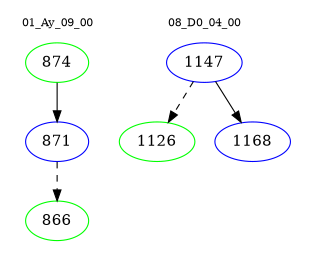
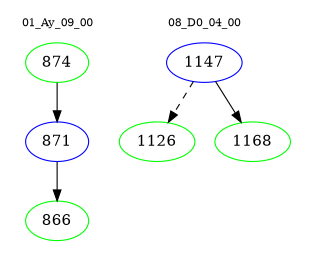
(253, 142) -> (253, 142)
(57, 176) -> (57, 176)
